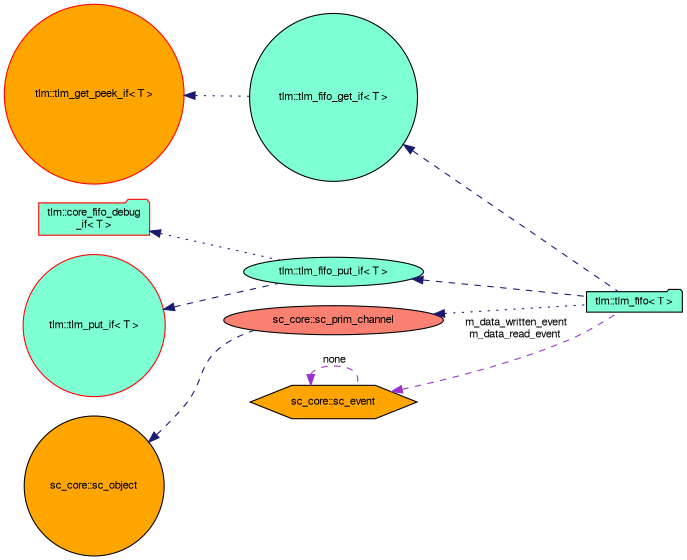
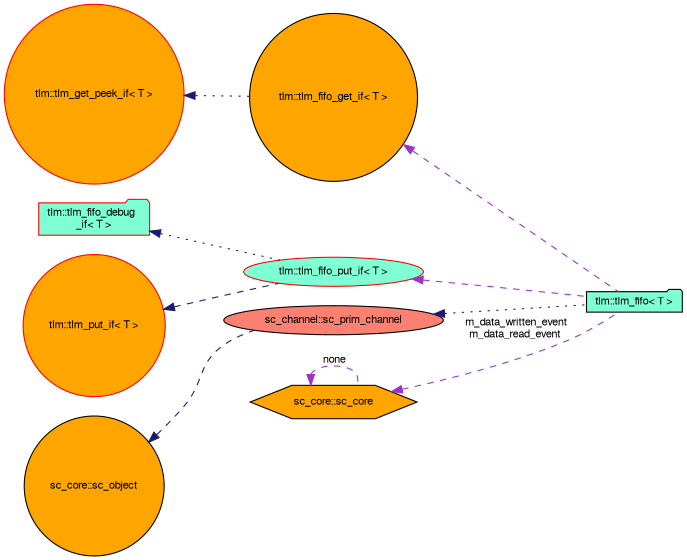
(334, 97) -> (334, 97)
(94, 219) -> (94, 219)
(516, 221) -> (516, 221)
(334, 272) -> (334, 272)
(505, 288) -> (505, 288)
(334, 320) -> (334, 320)
(94, 326) -> (94, 326)
(334, 402) -> (334, 402)
